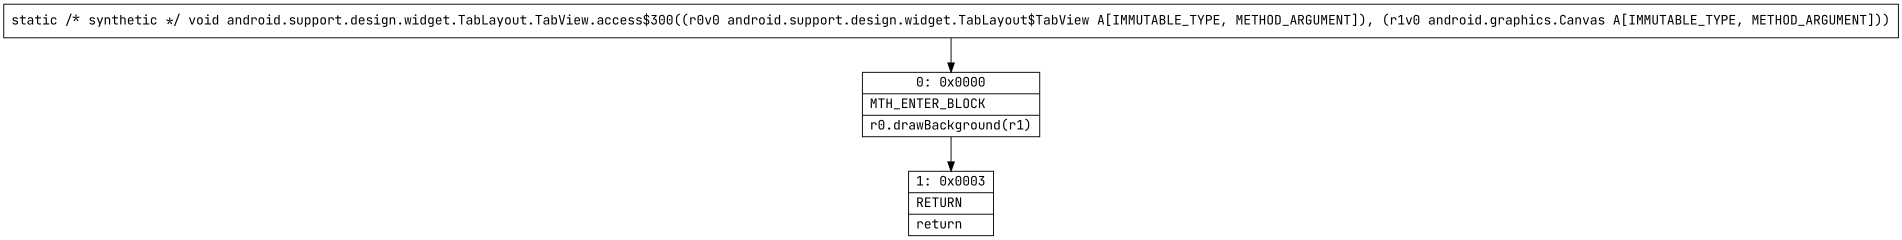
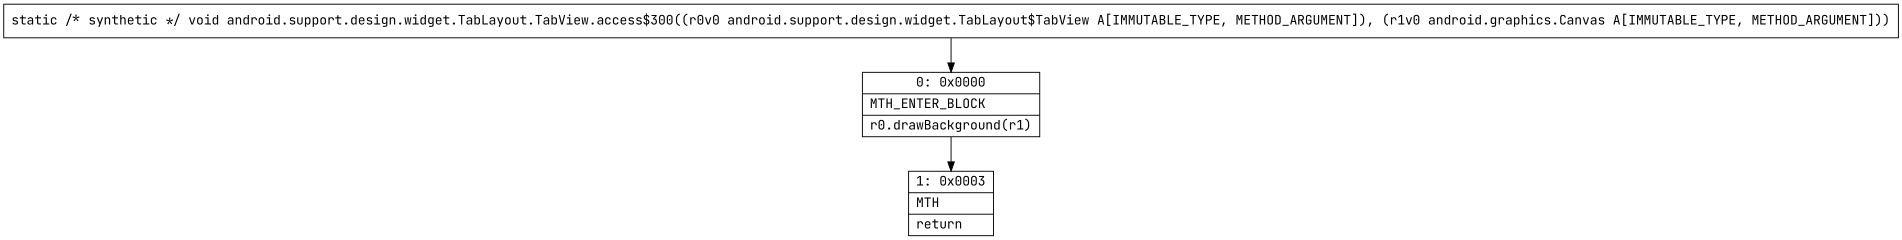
(939, 203) -> (928, 203)
